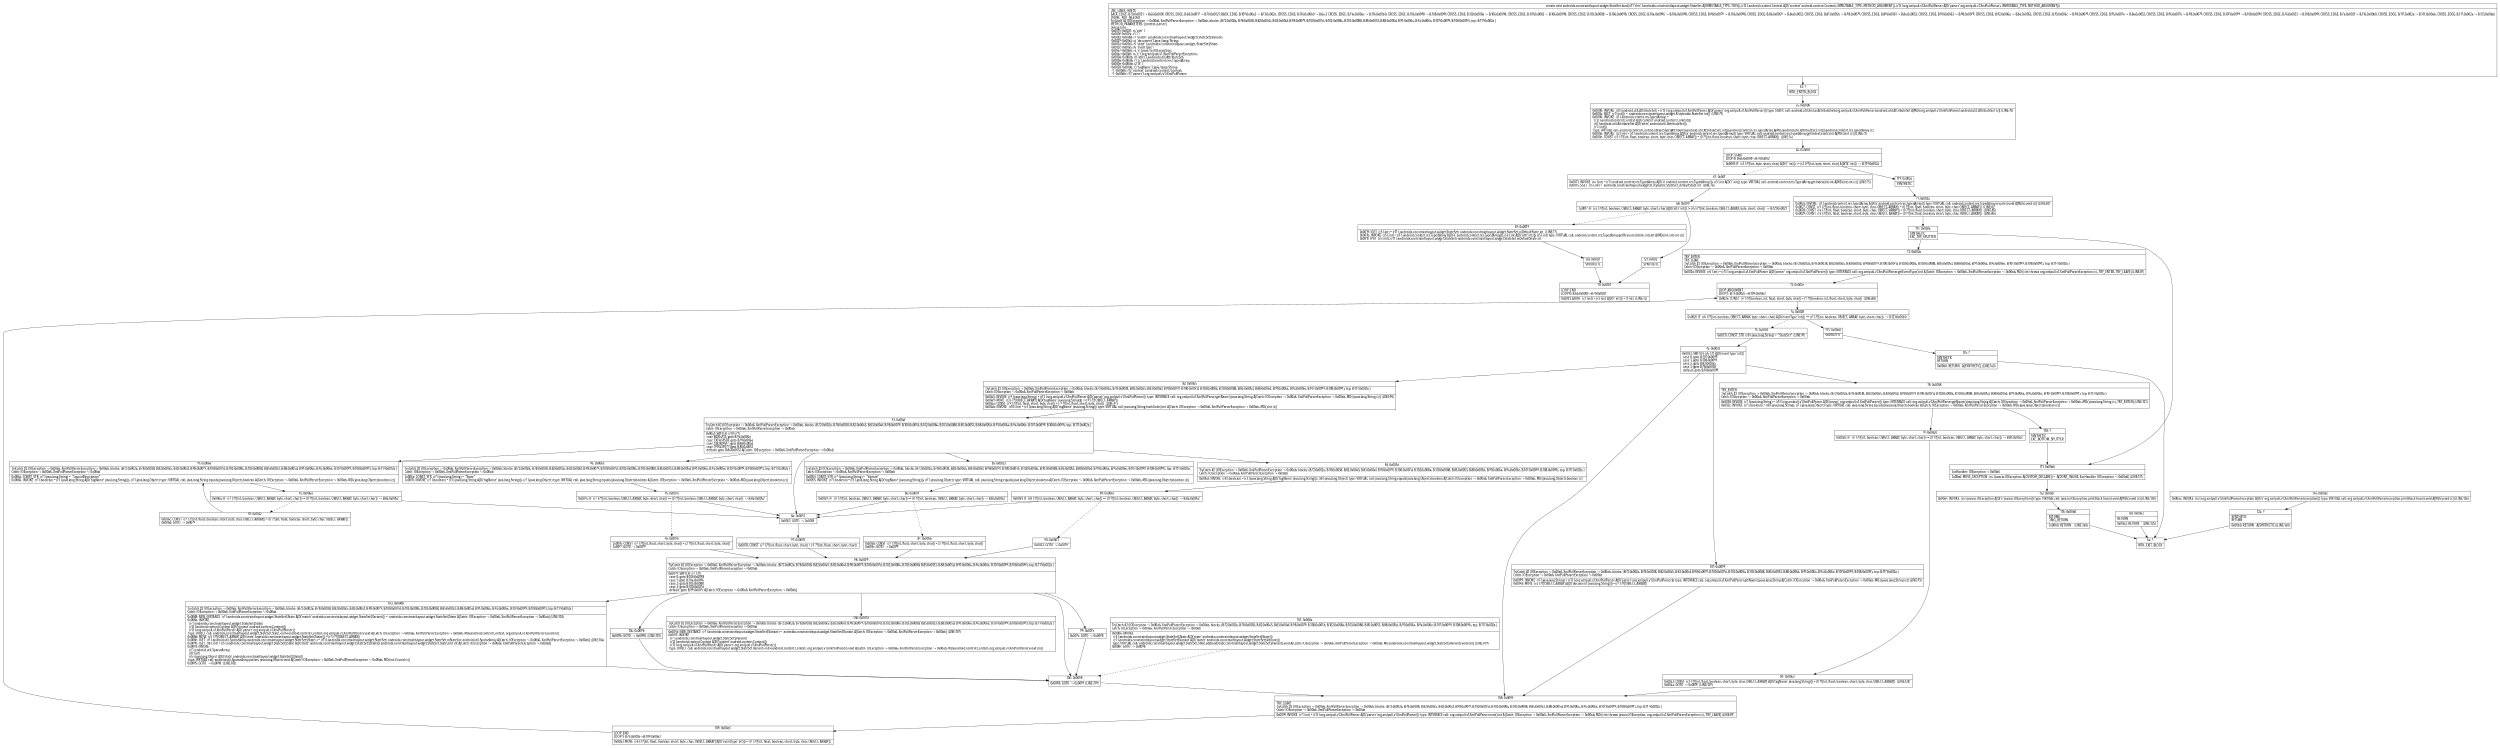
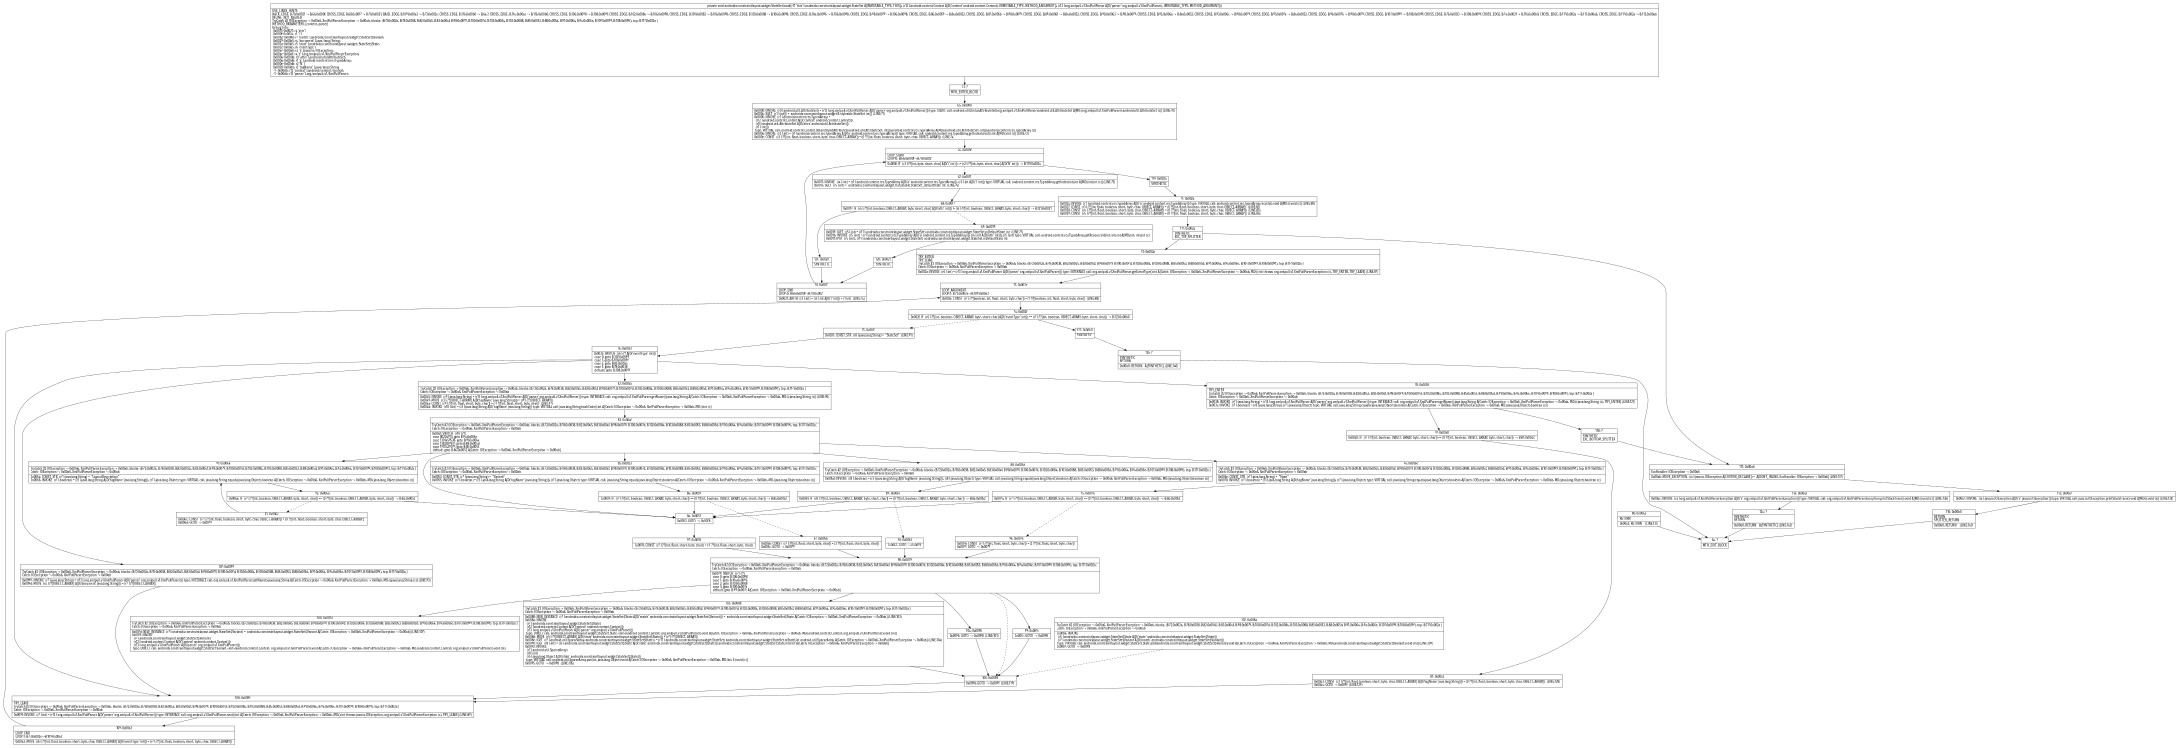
none -> (805, 191)
(2058, 520) -> (1947, 520)
(1064, 625) -> (1008, 631)
